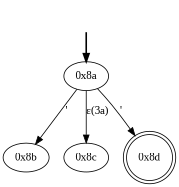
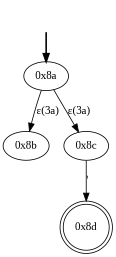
(115, 108) -> (86, 177)
(67, 111) -> (48, 111)
